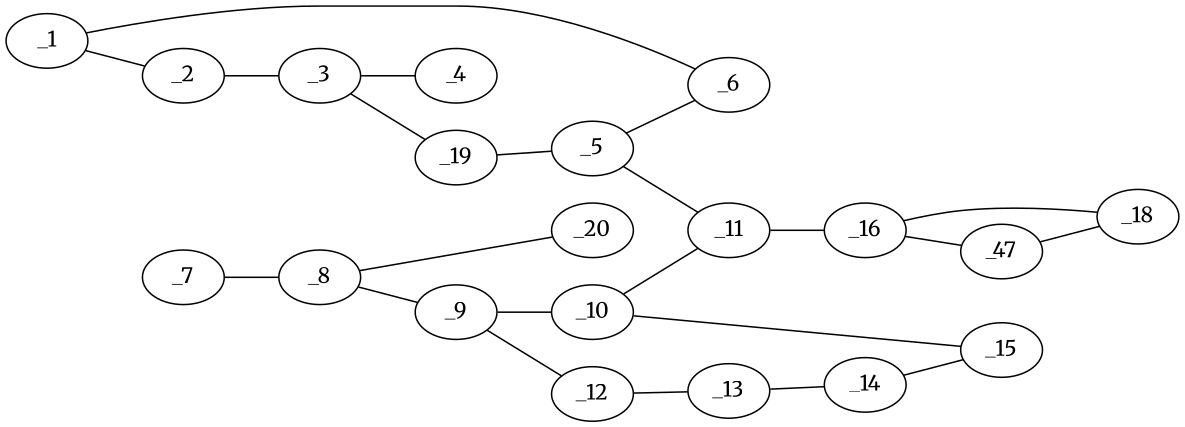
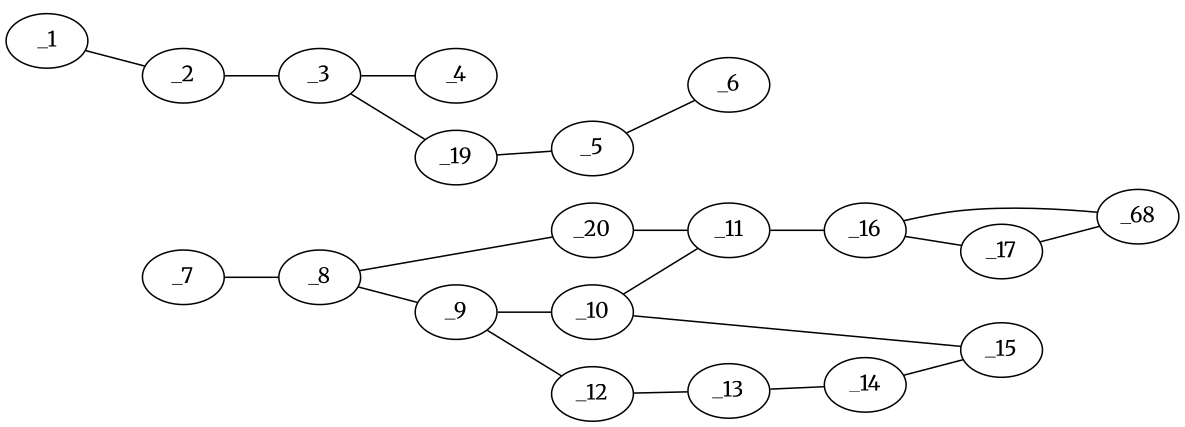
(395, 6) -> none
(661, 189) -> (661, 230)
(1138, 217) -> (1138, 217)
(1002, 252) -> (1002, 252)
